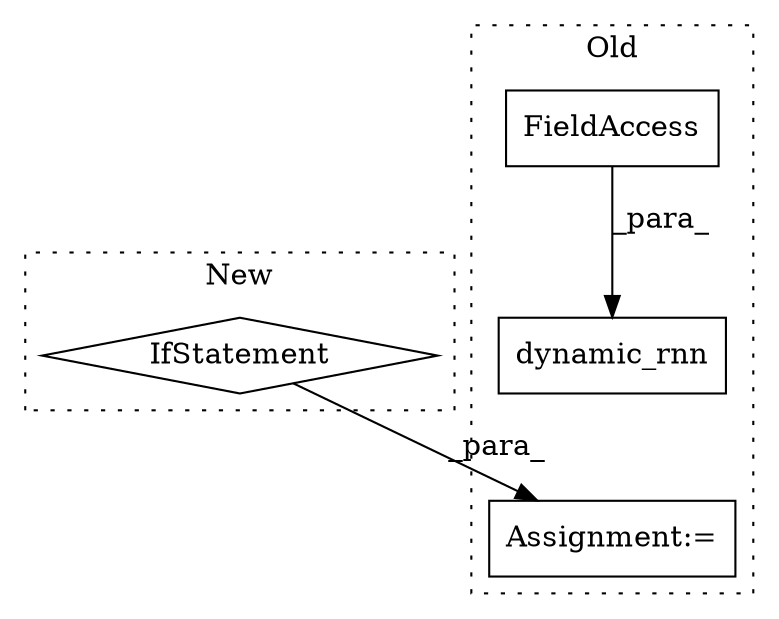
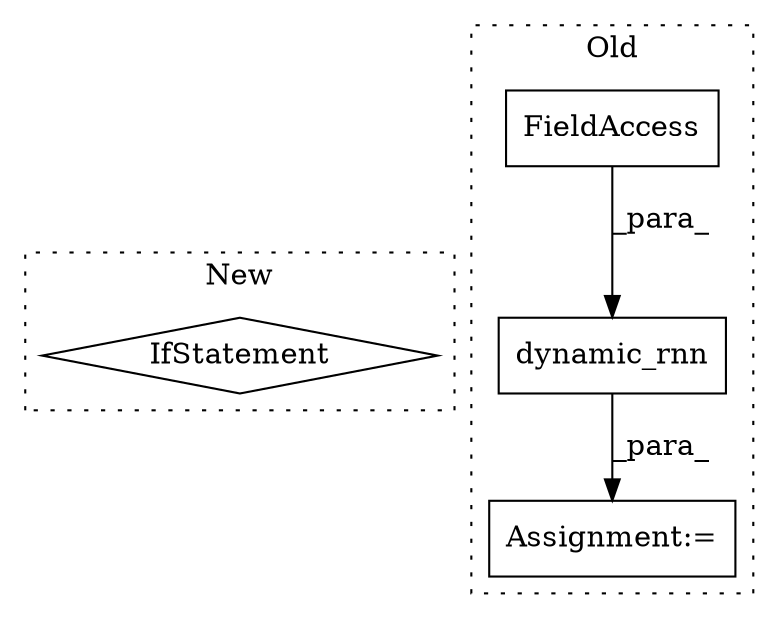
(406, 437) -> (612, 437)
